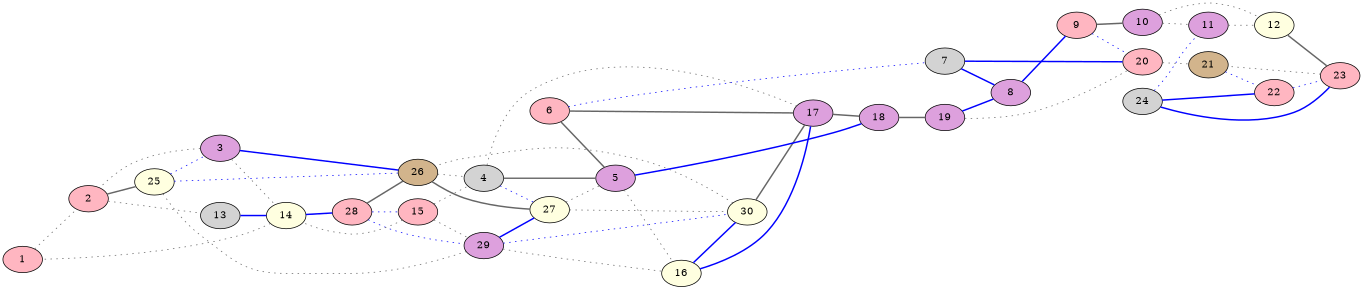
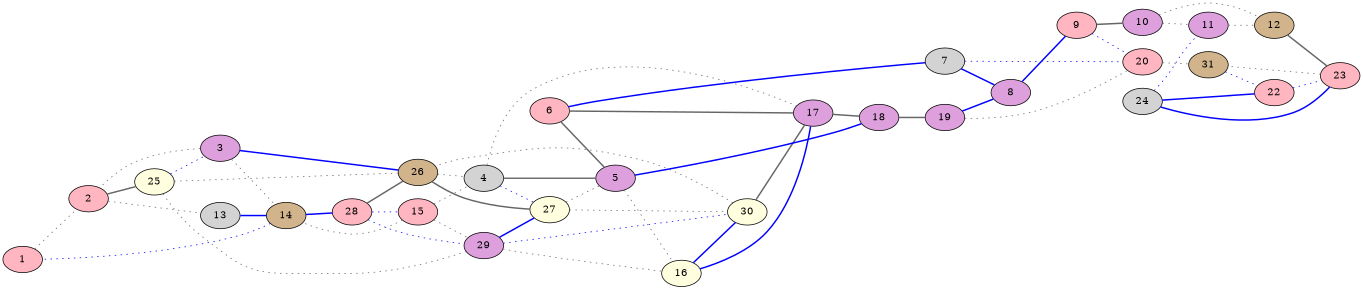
(1274, 25) -> (1274, 25)
(1048, 62) -> (1048, 62)
(1208, 65) -> (1208, 65)
(746, 81) -> (746, 81)
(286, 177) -> (286, 177)
(286, 216) -> (286, 216)
(158, 251) -> (158, 251)
